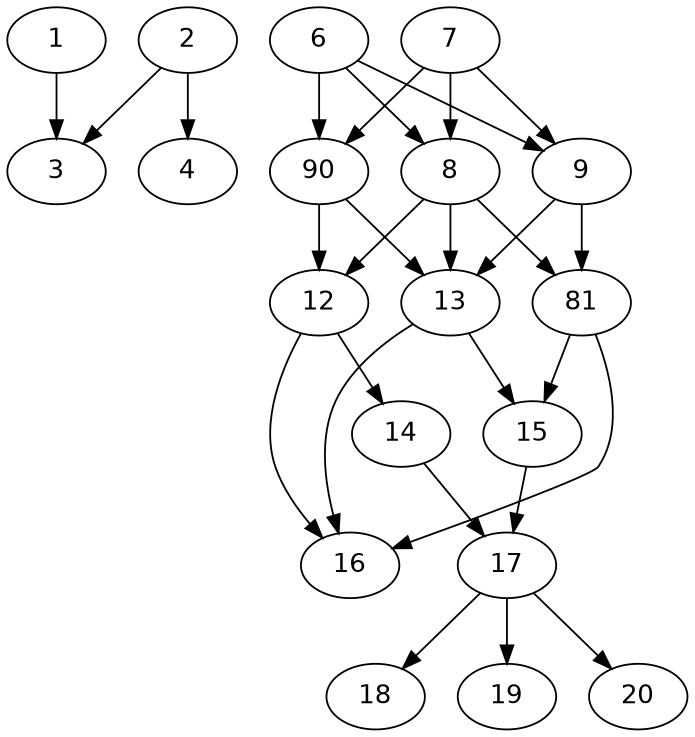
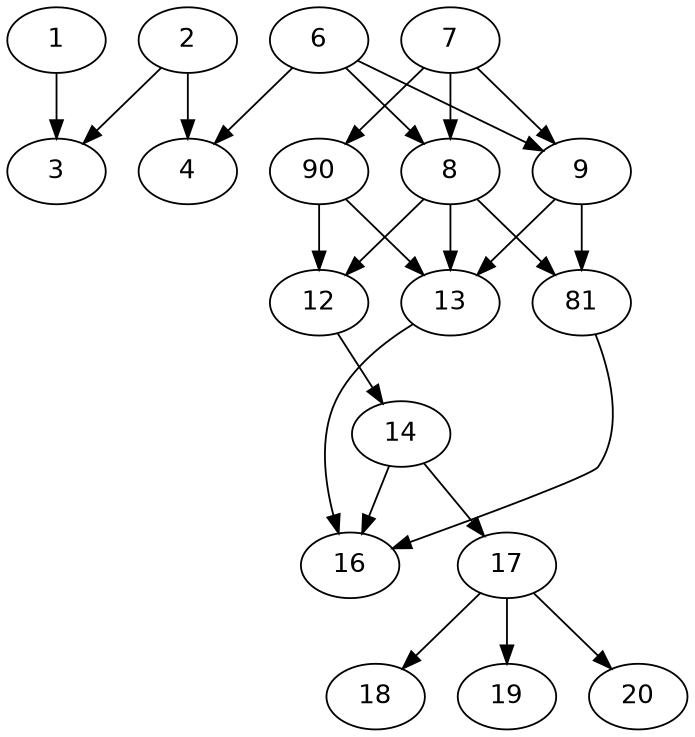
(319, 97) -> (260, 99)
(270, 431) -> (379, 491)
(532, 434) -> none
